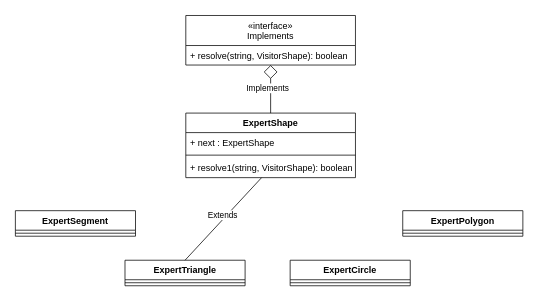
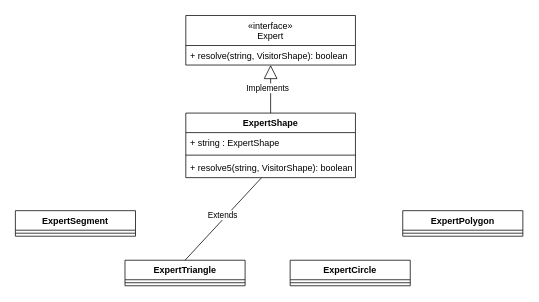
(270, 26) -> (270, 26)
(270, 79) -> (270, 79)
(235, 143) -> (239, 143)
(281, 168) -> (281, 168)
